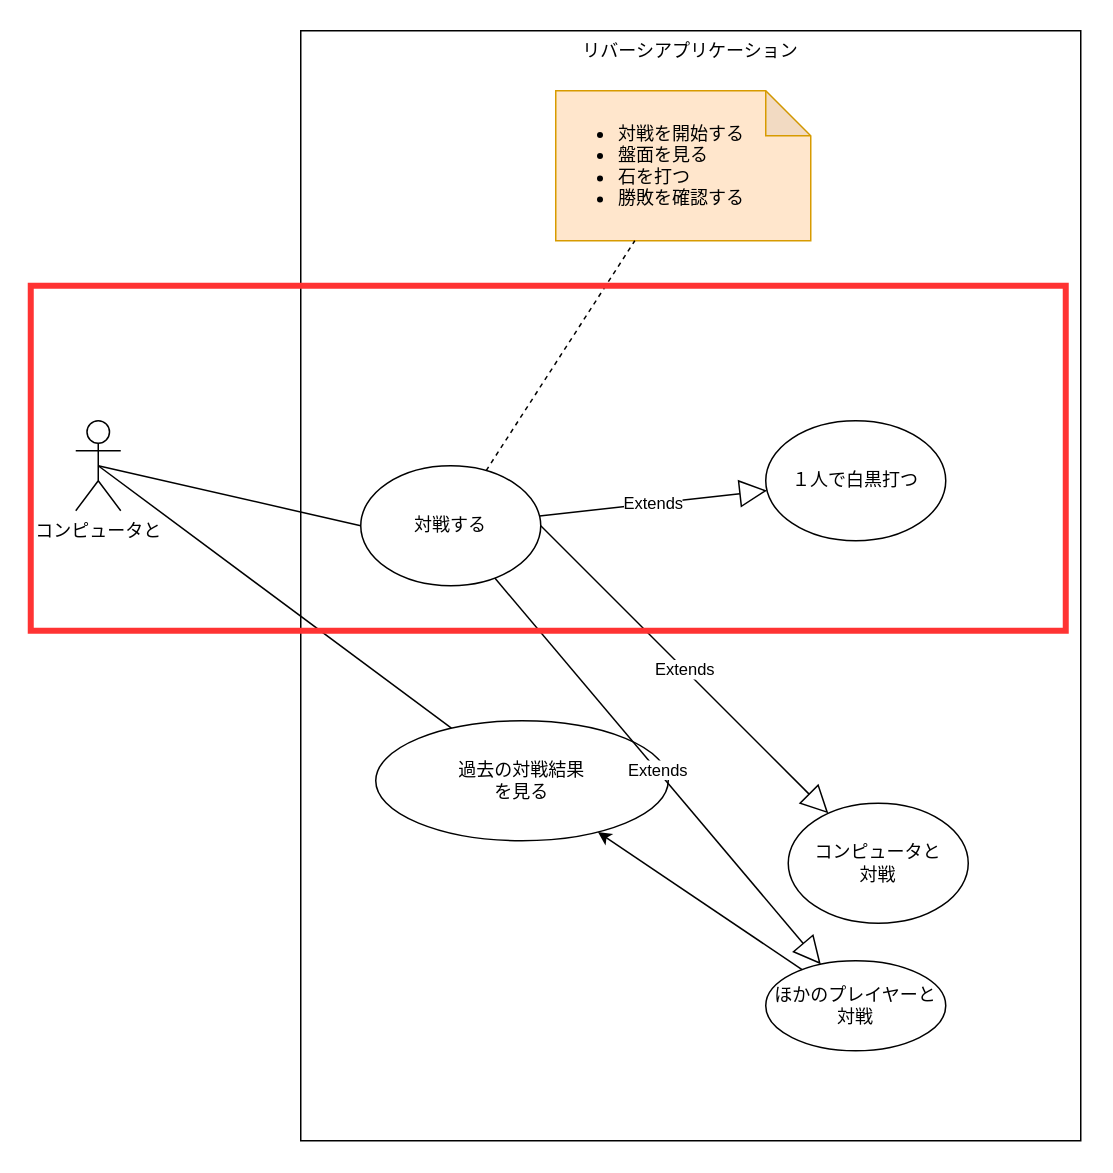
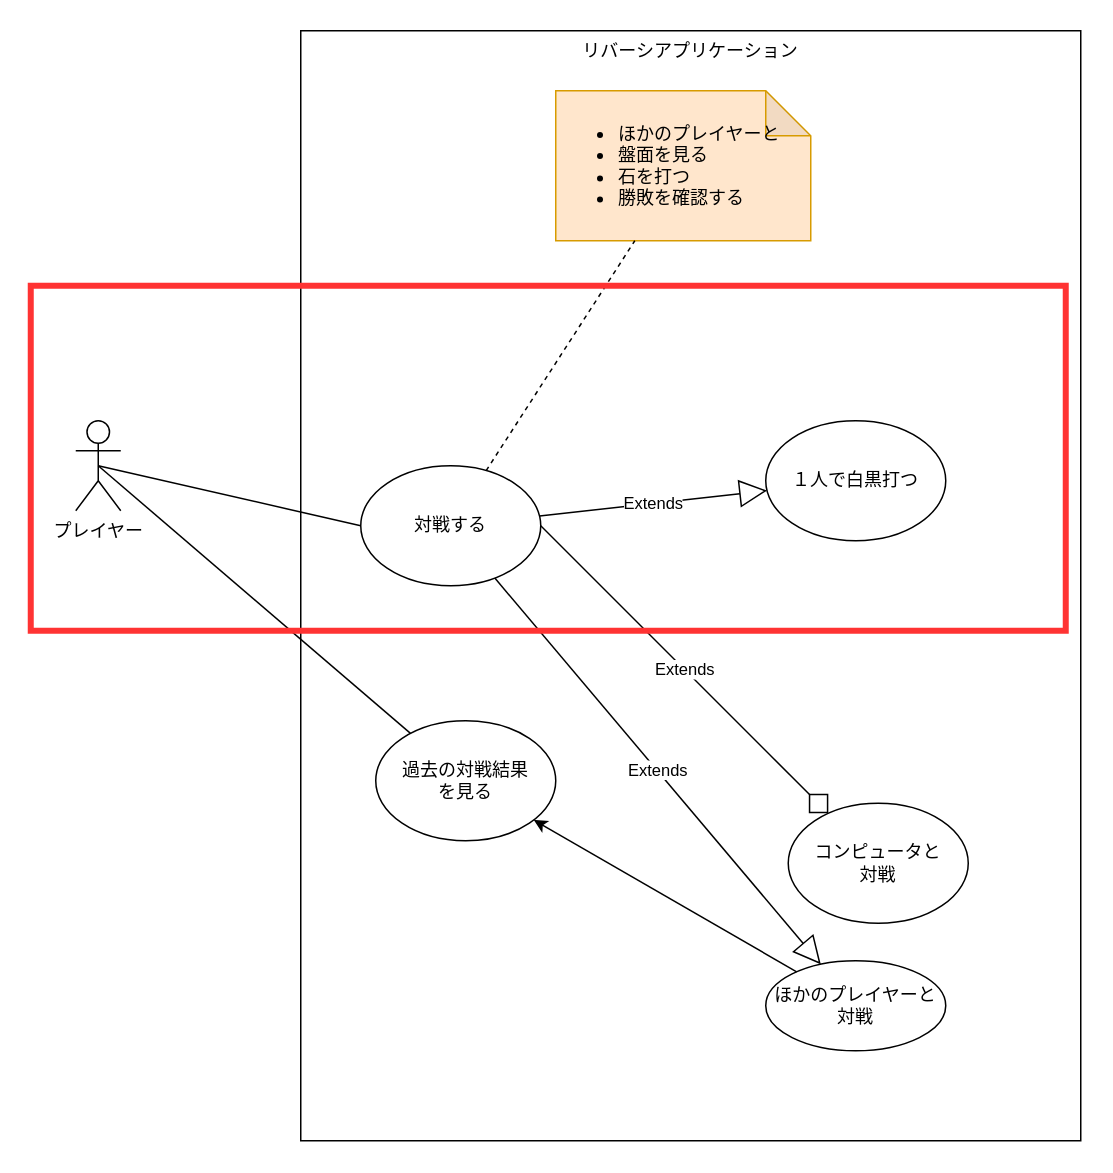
(622, 166) -> (640, 166)
(99, 532) -> (99, 532)
(522, 781) -> (466, 781)
(808, 793) -> (809, 794)
